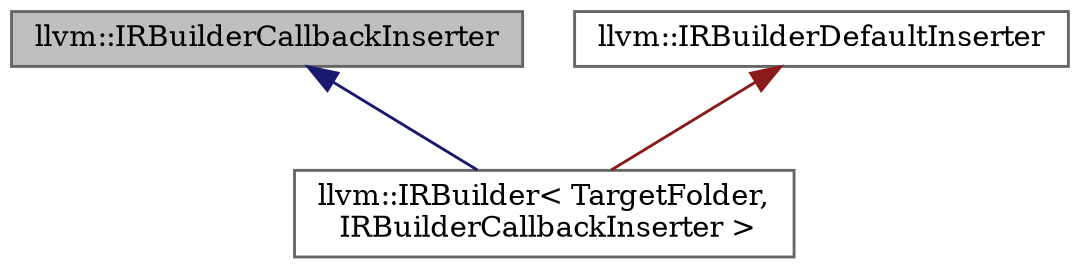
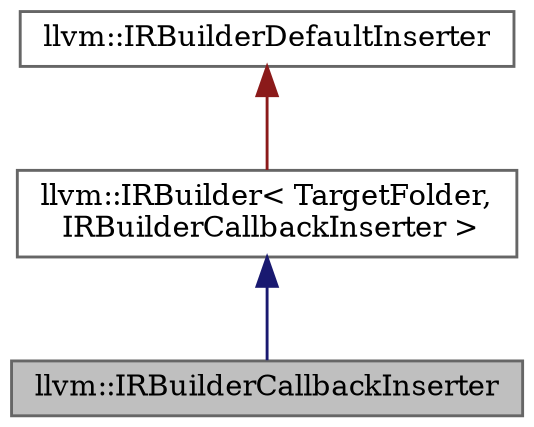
(405, 126) -> (267, 323)
